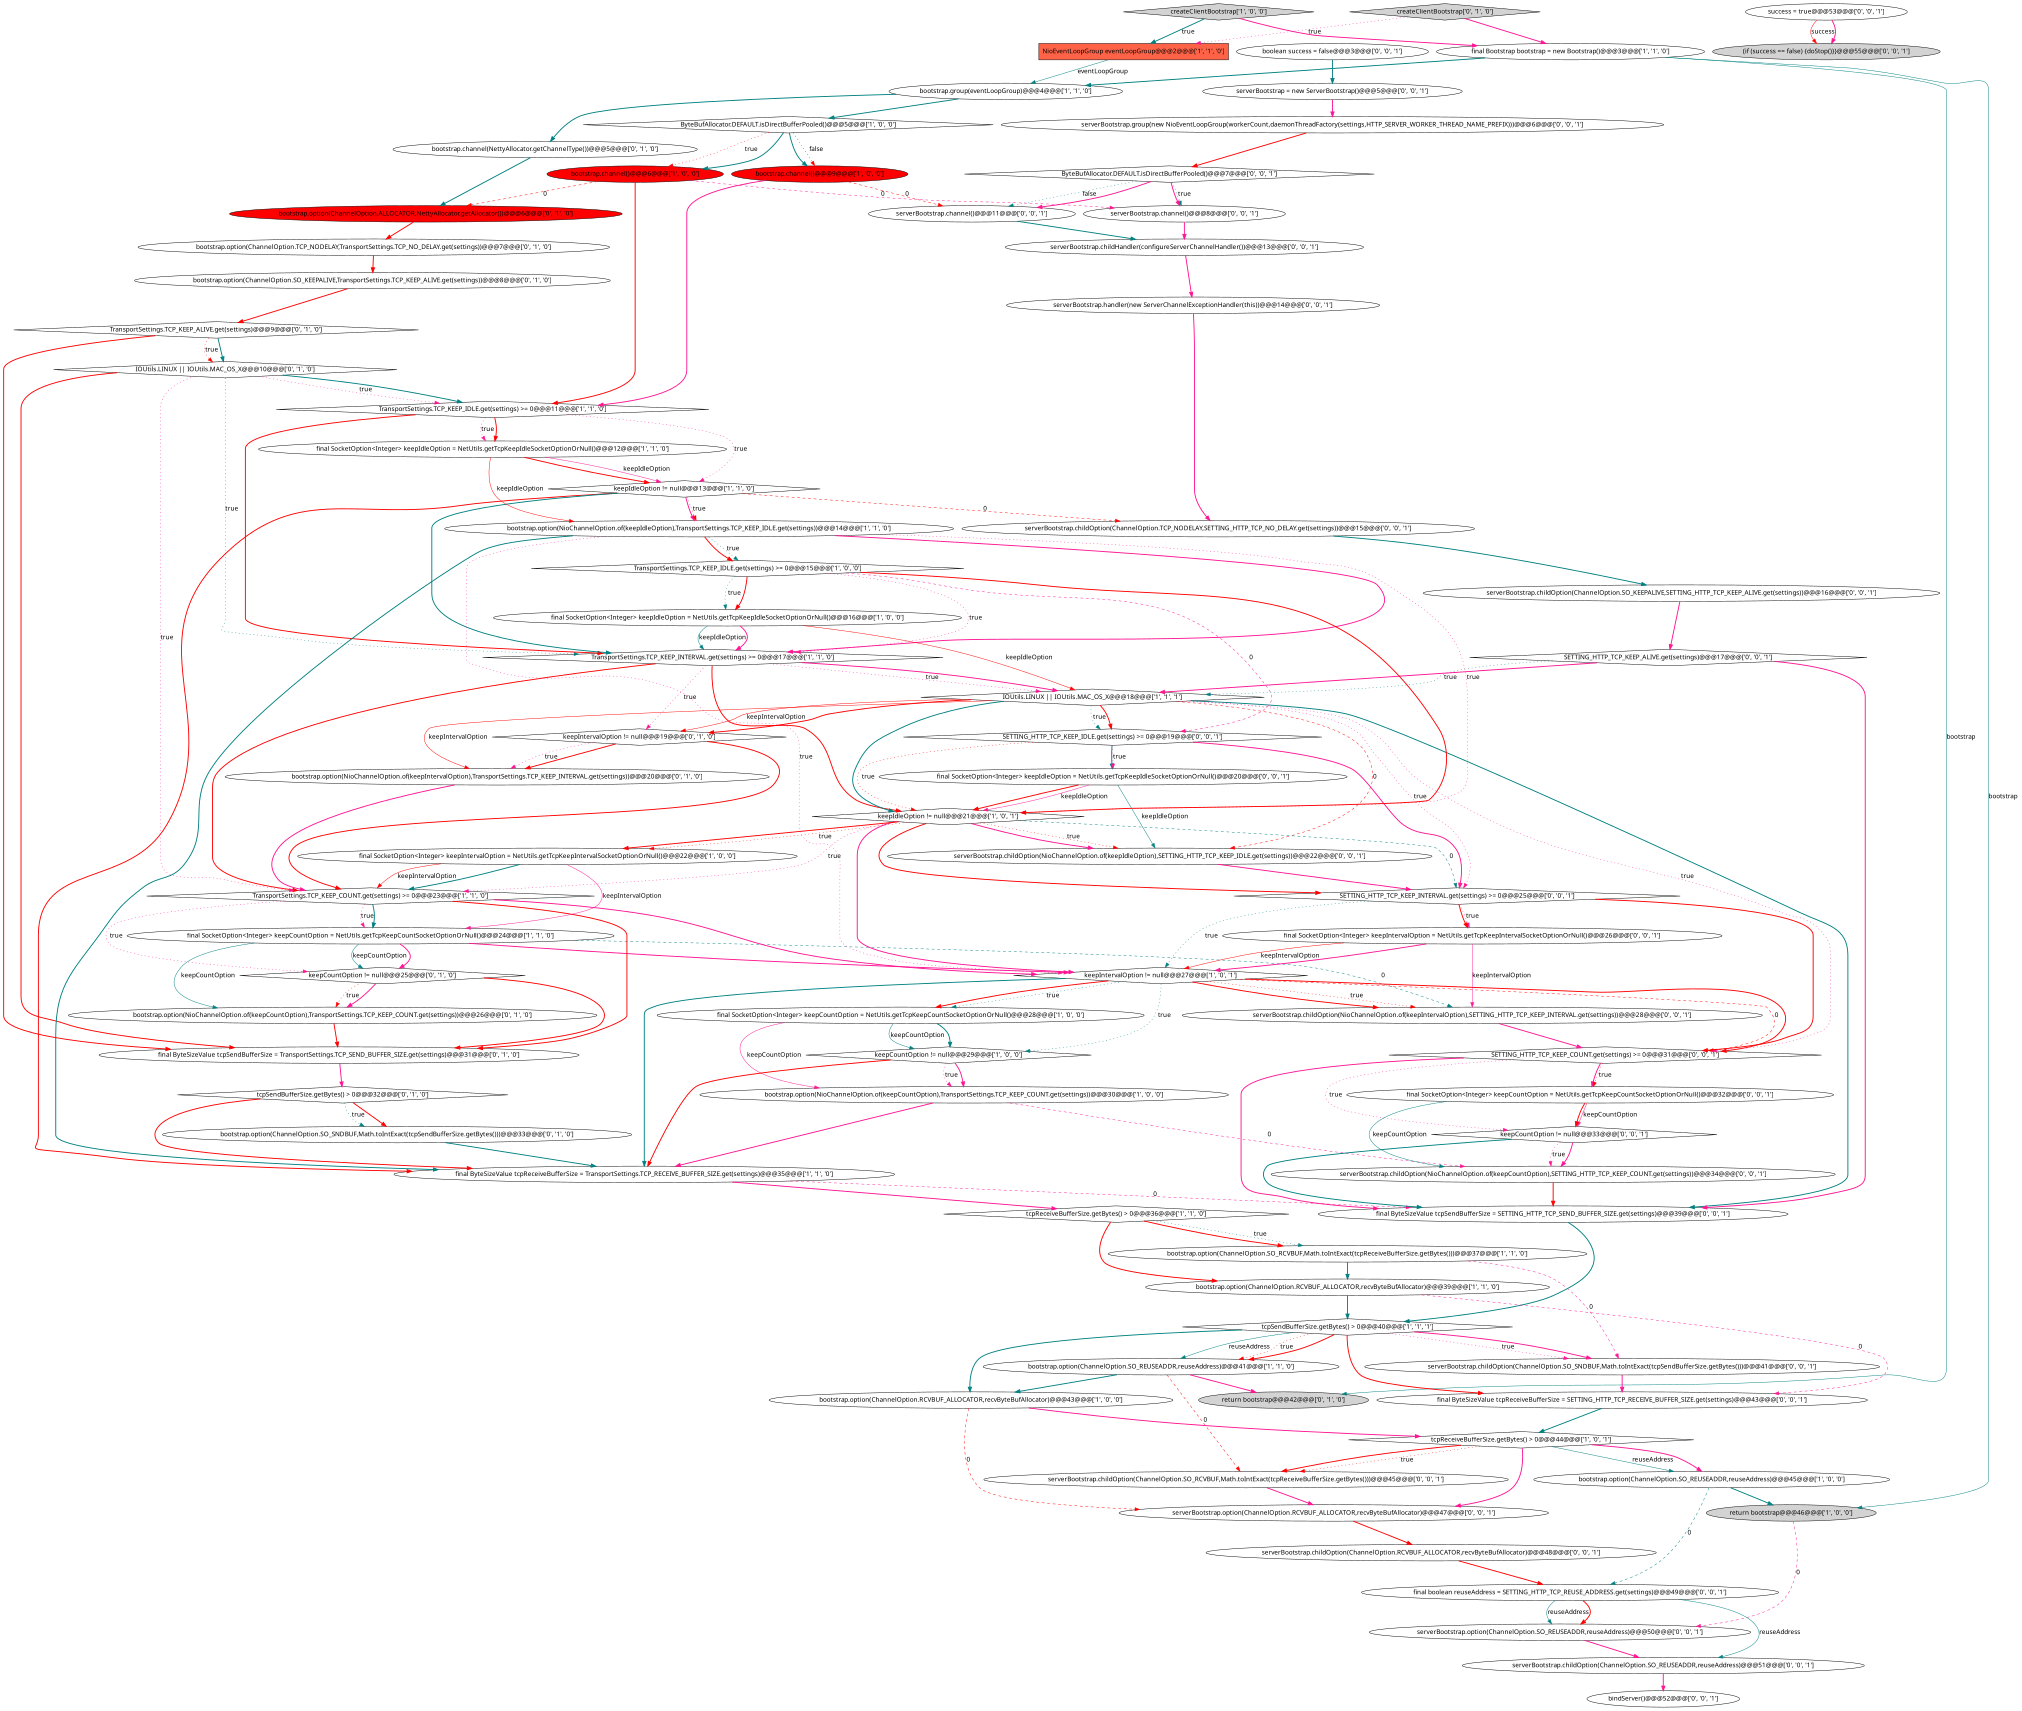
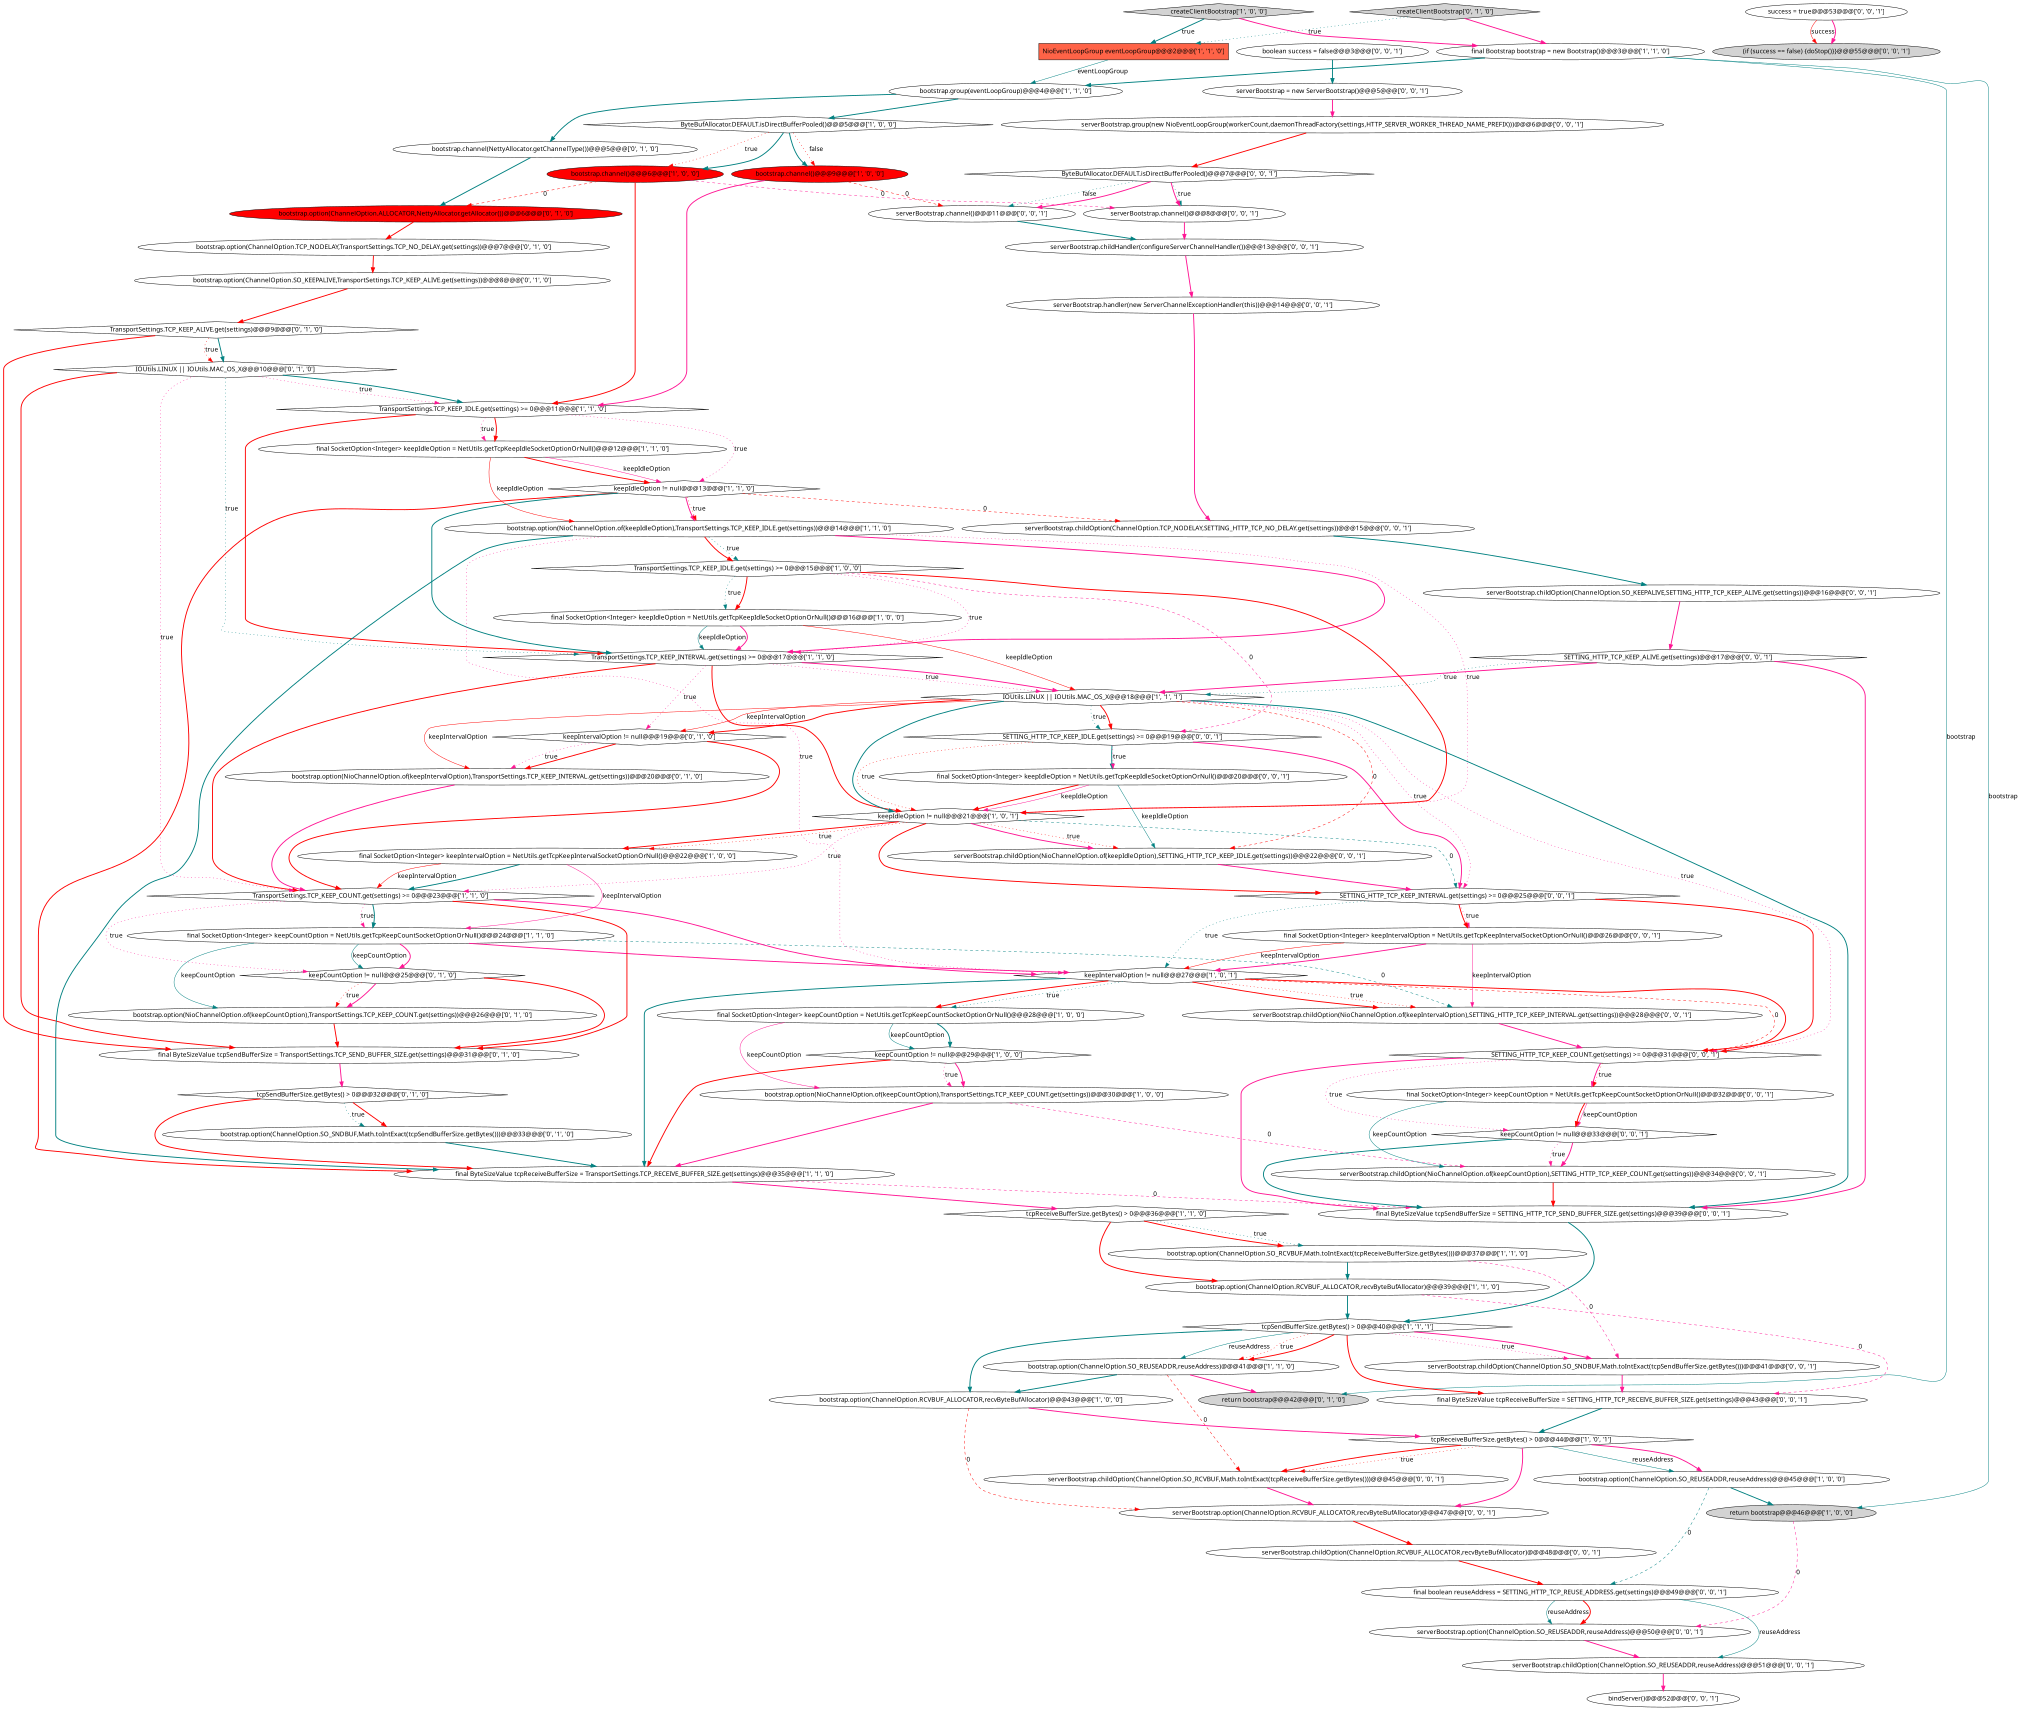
(1304, 30) -> (1304, 30)
(893, 954) -> none
(1112, 1039) -> none
